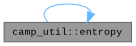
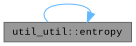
(68, 32) -> (68, 32)
